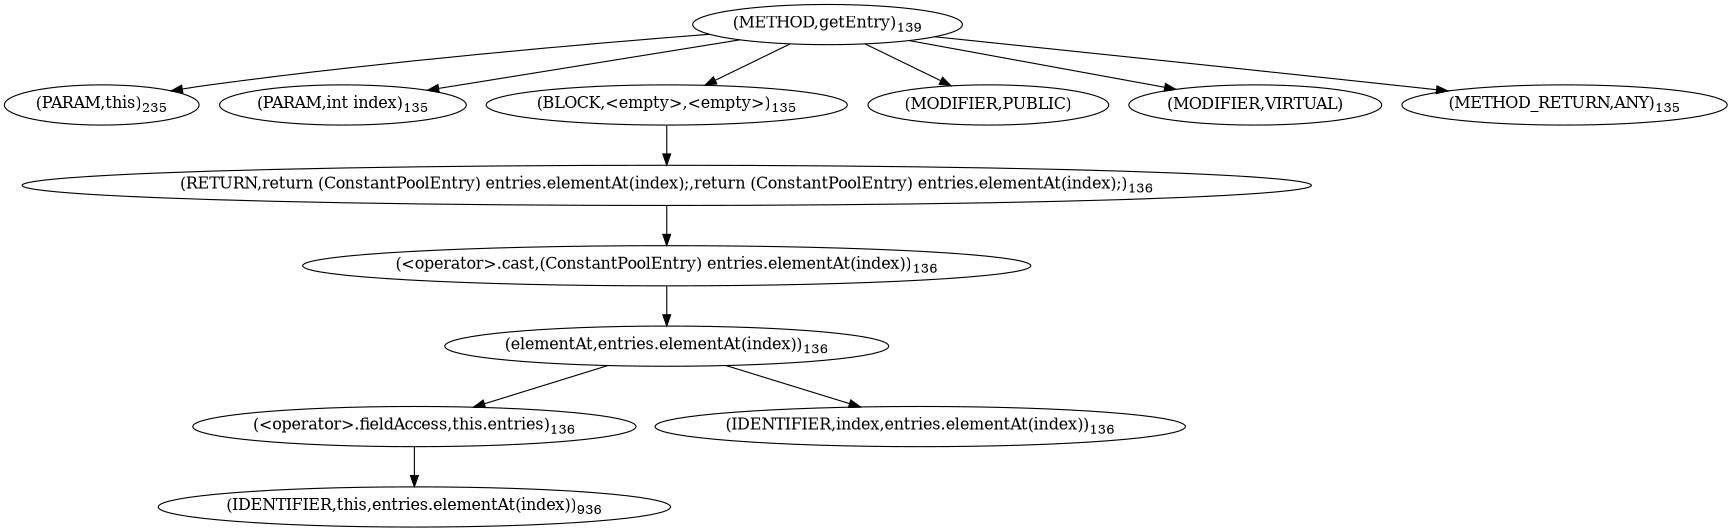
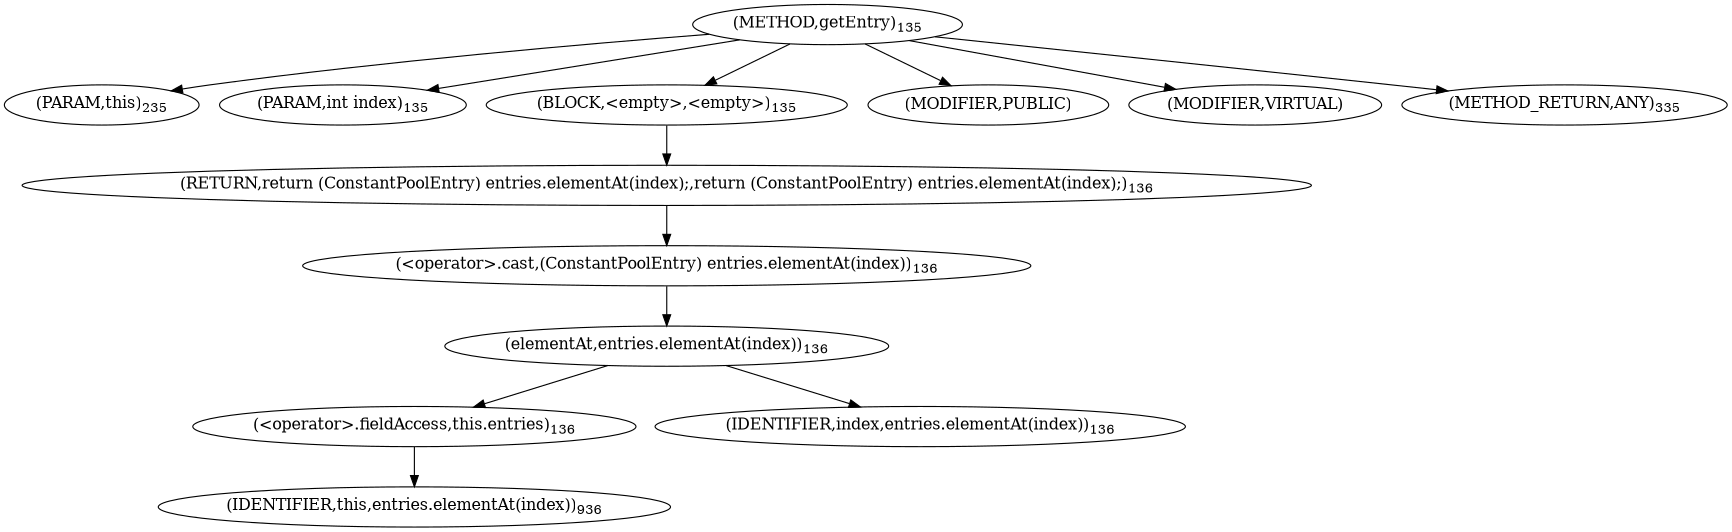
(910, 23) -> (910, 23)
(1668, 103) -> (1668, 103)
